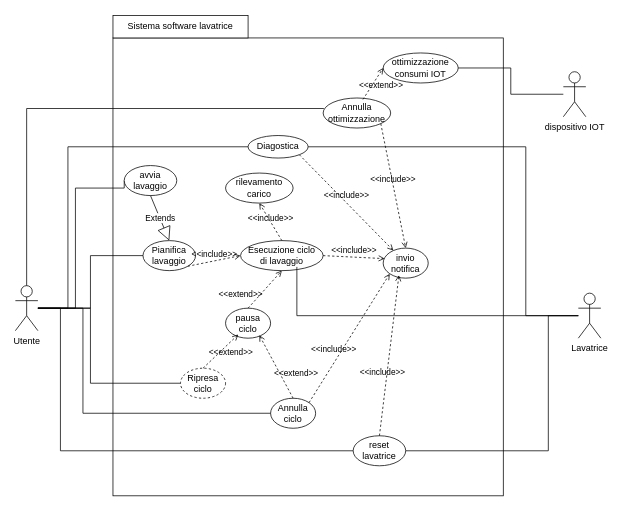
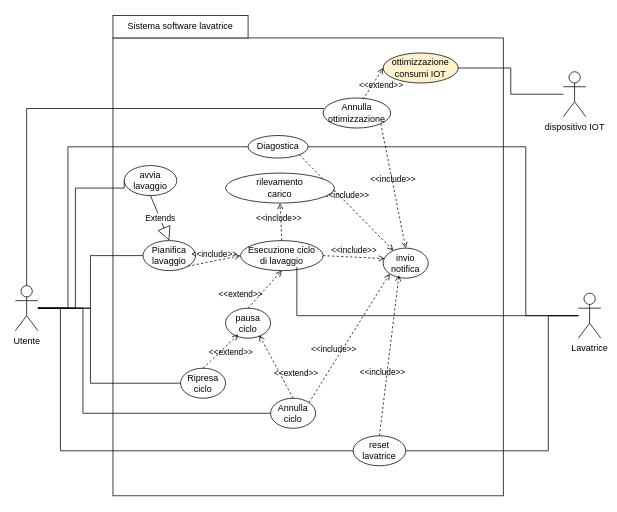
(420, 68) -> (420, 68)
(259, 188) -> (280, 188)
(203, 383) -> (203, 383)
